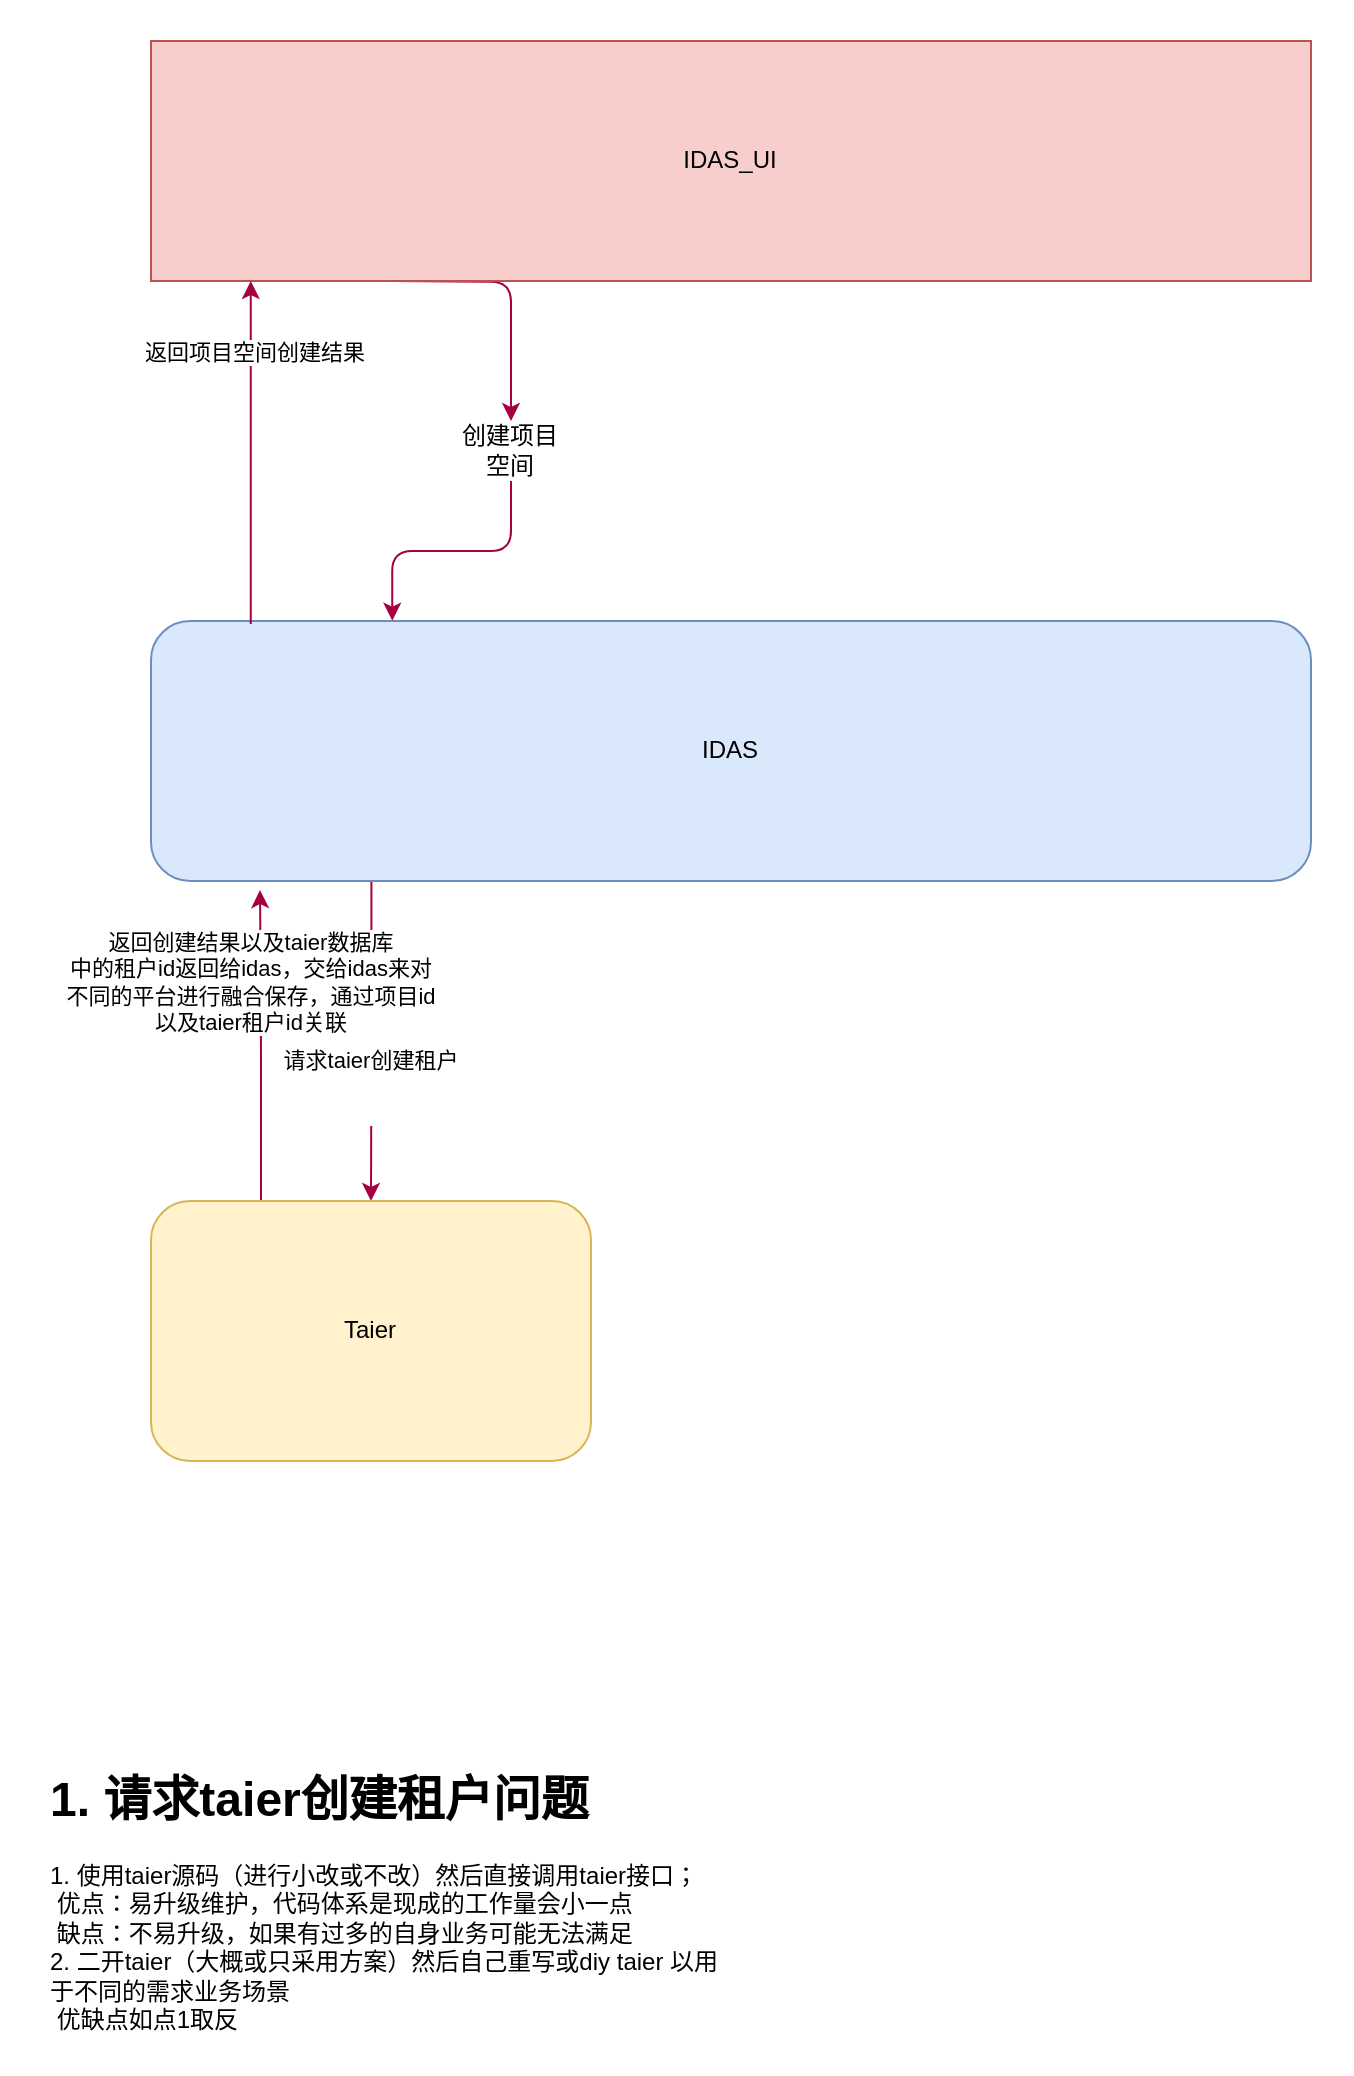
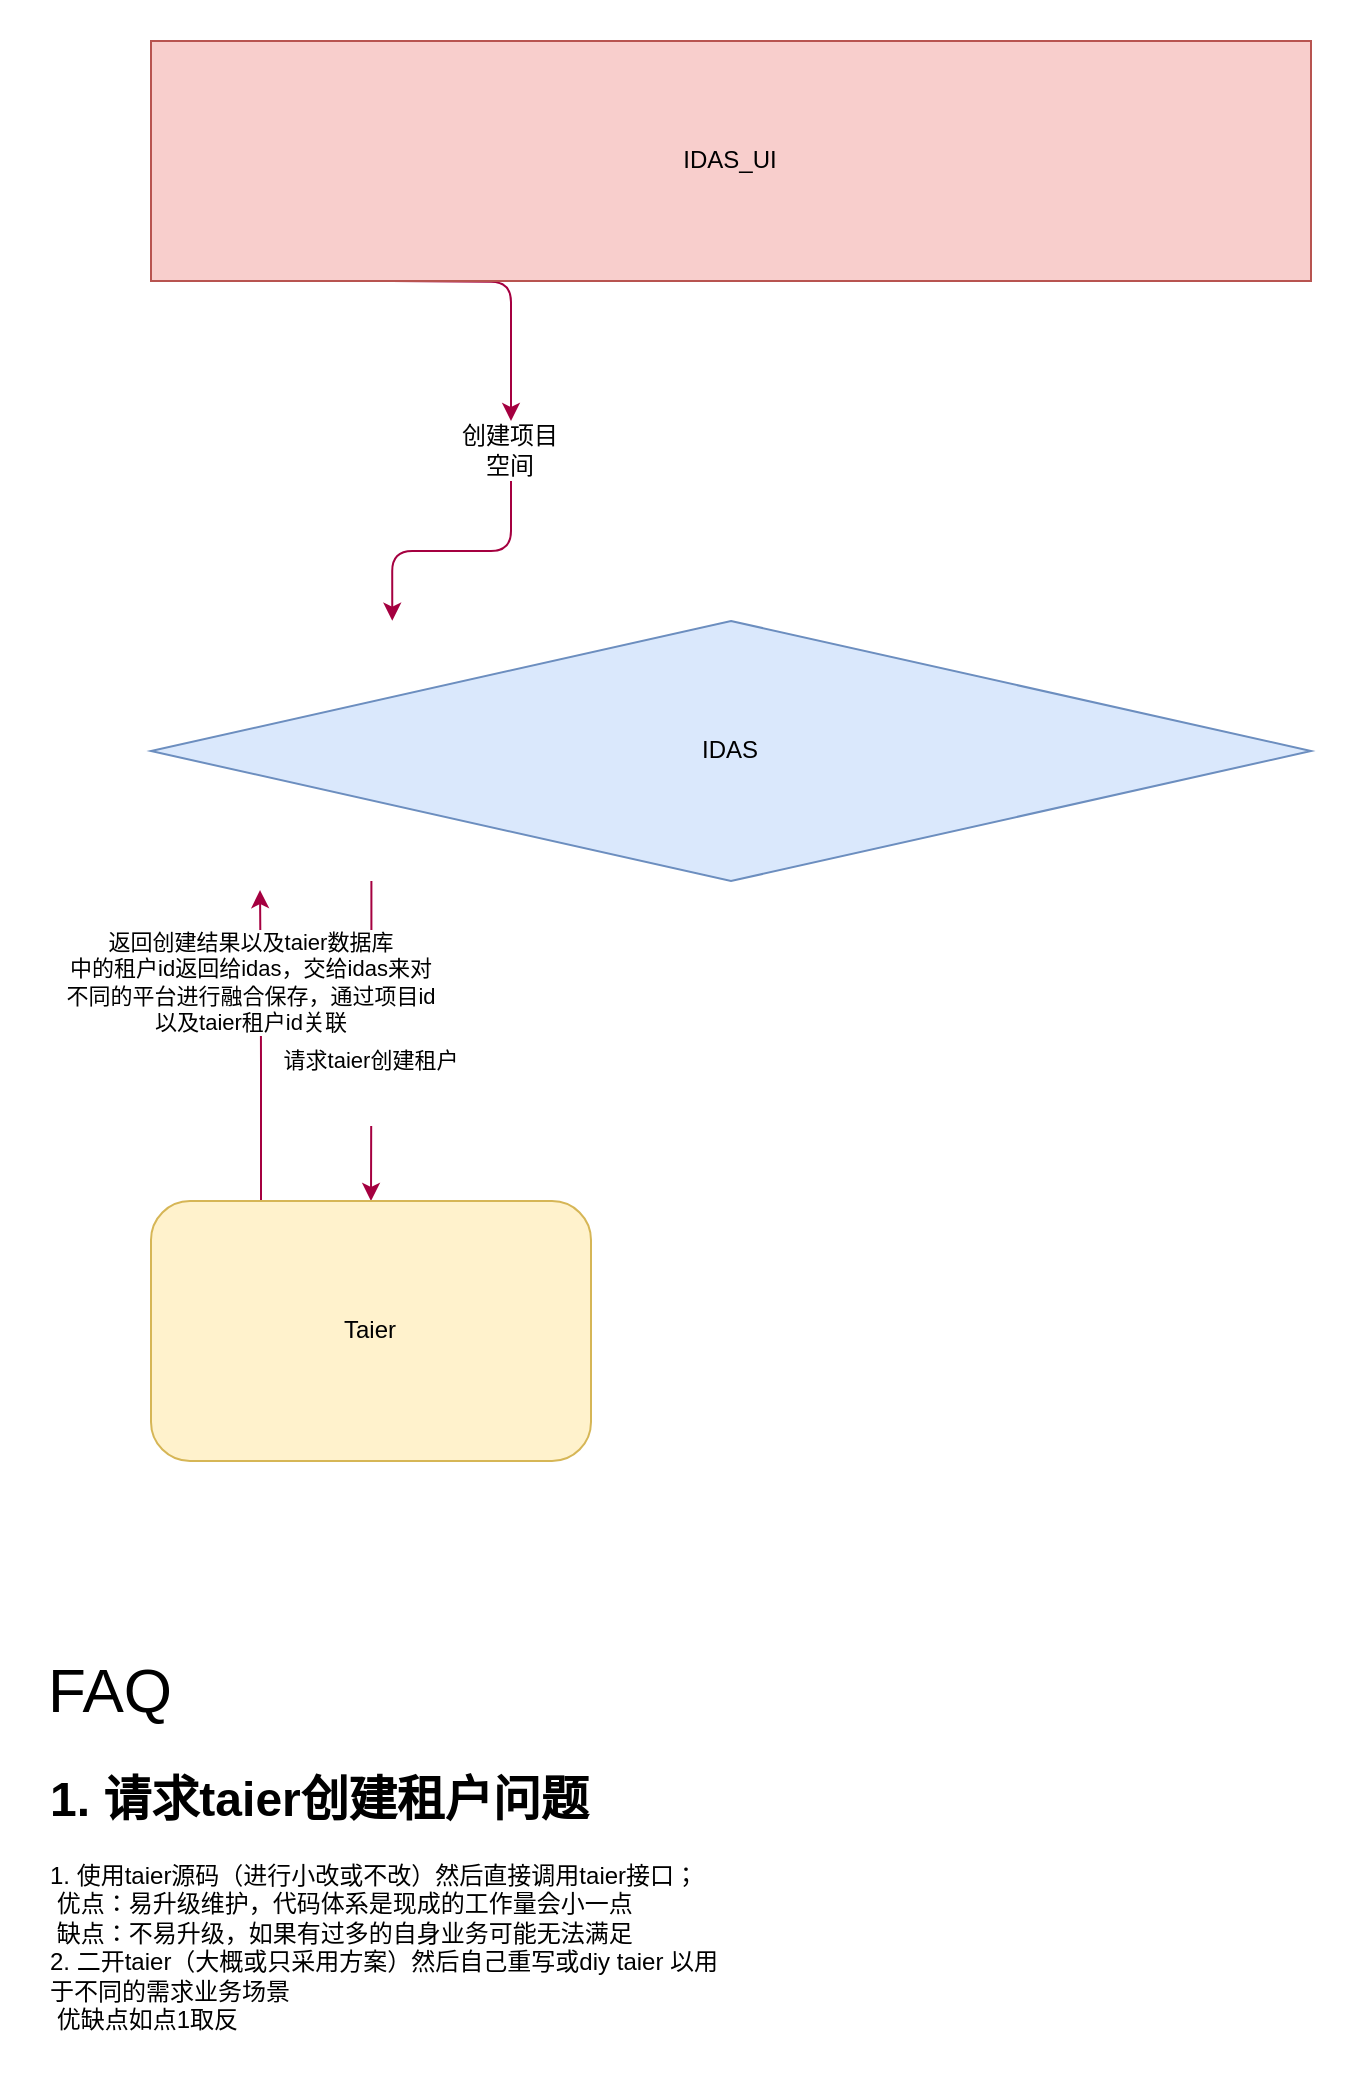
(251, 459) -> none
(731, 751) -> (731, 751)
none -> (111, 1691)
